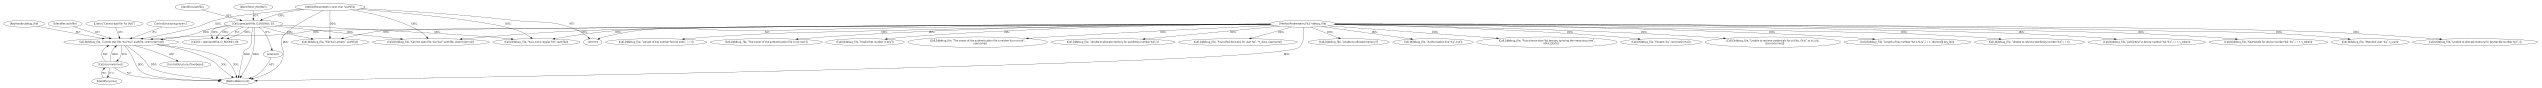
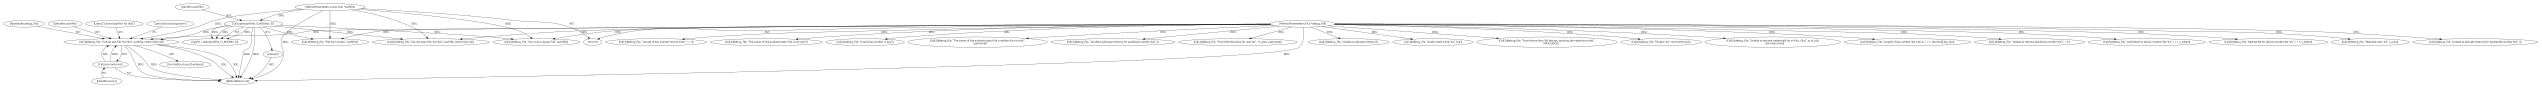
(253, 7) -> none
(109, 72) -> none
